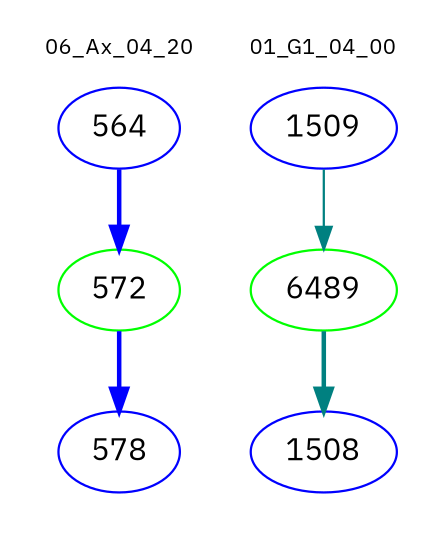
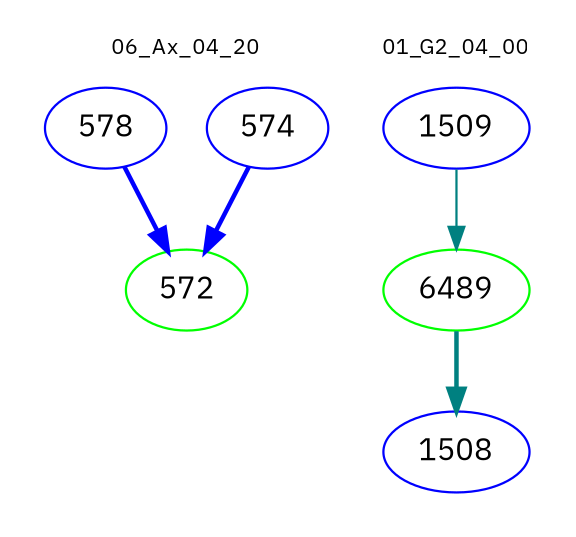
(324, 48) -> (456, 48)
(119, 128) -> (268, 128)
(119, 360) -> (141, 199)
